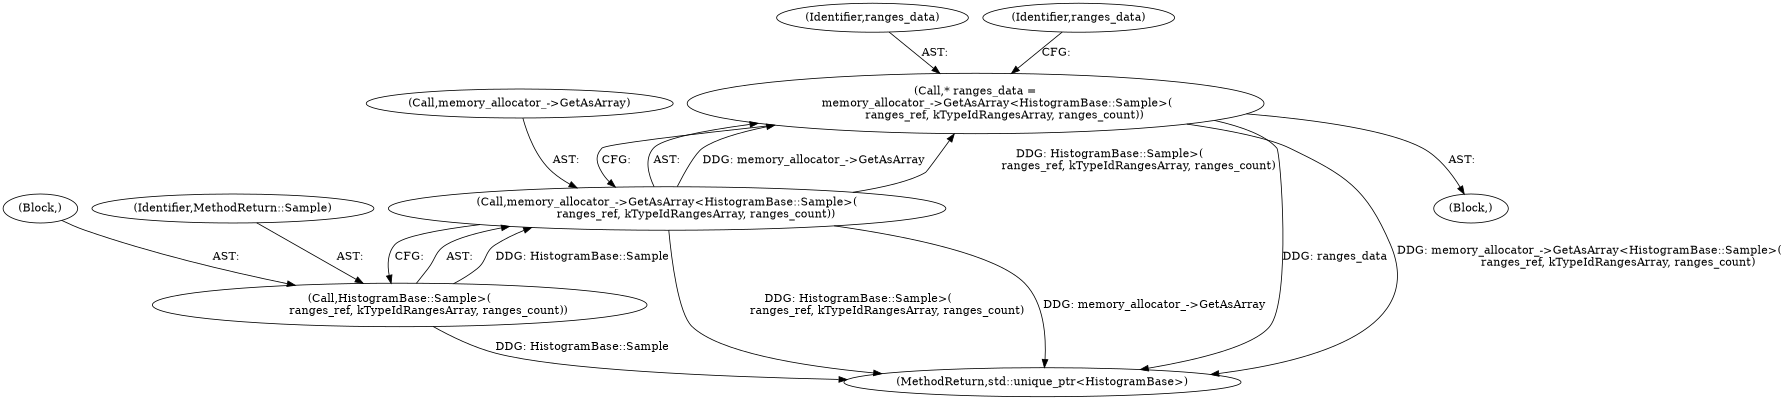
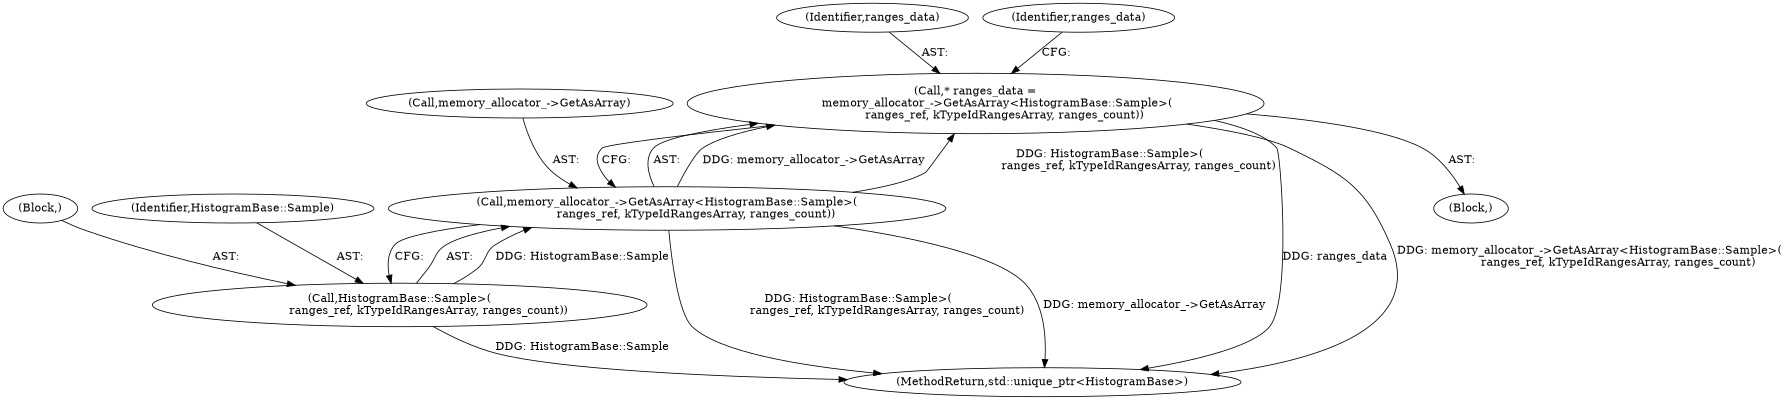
(233, 208) -> (233, 208)
